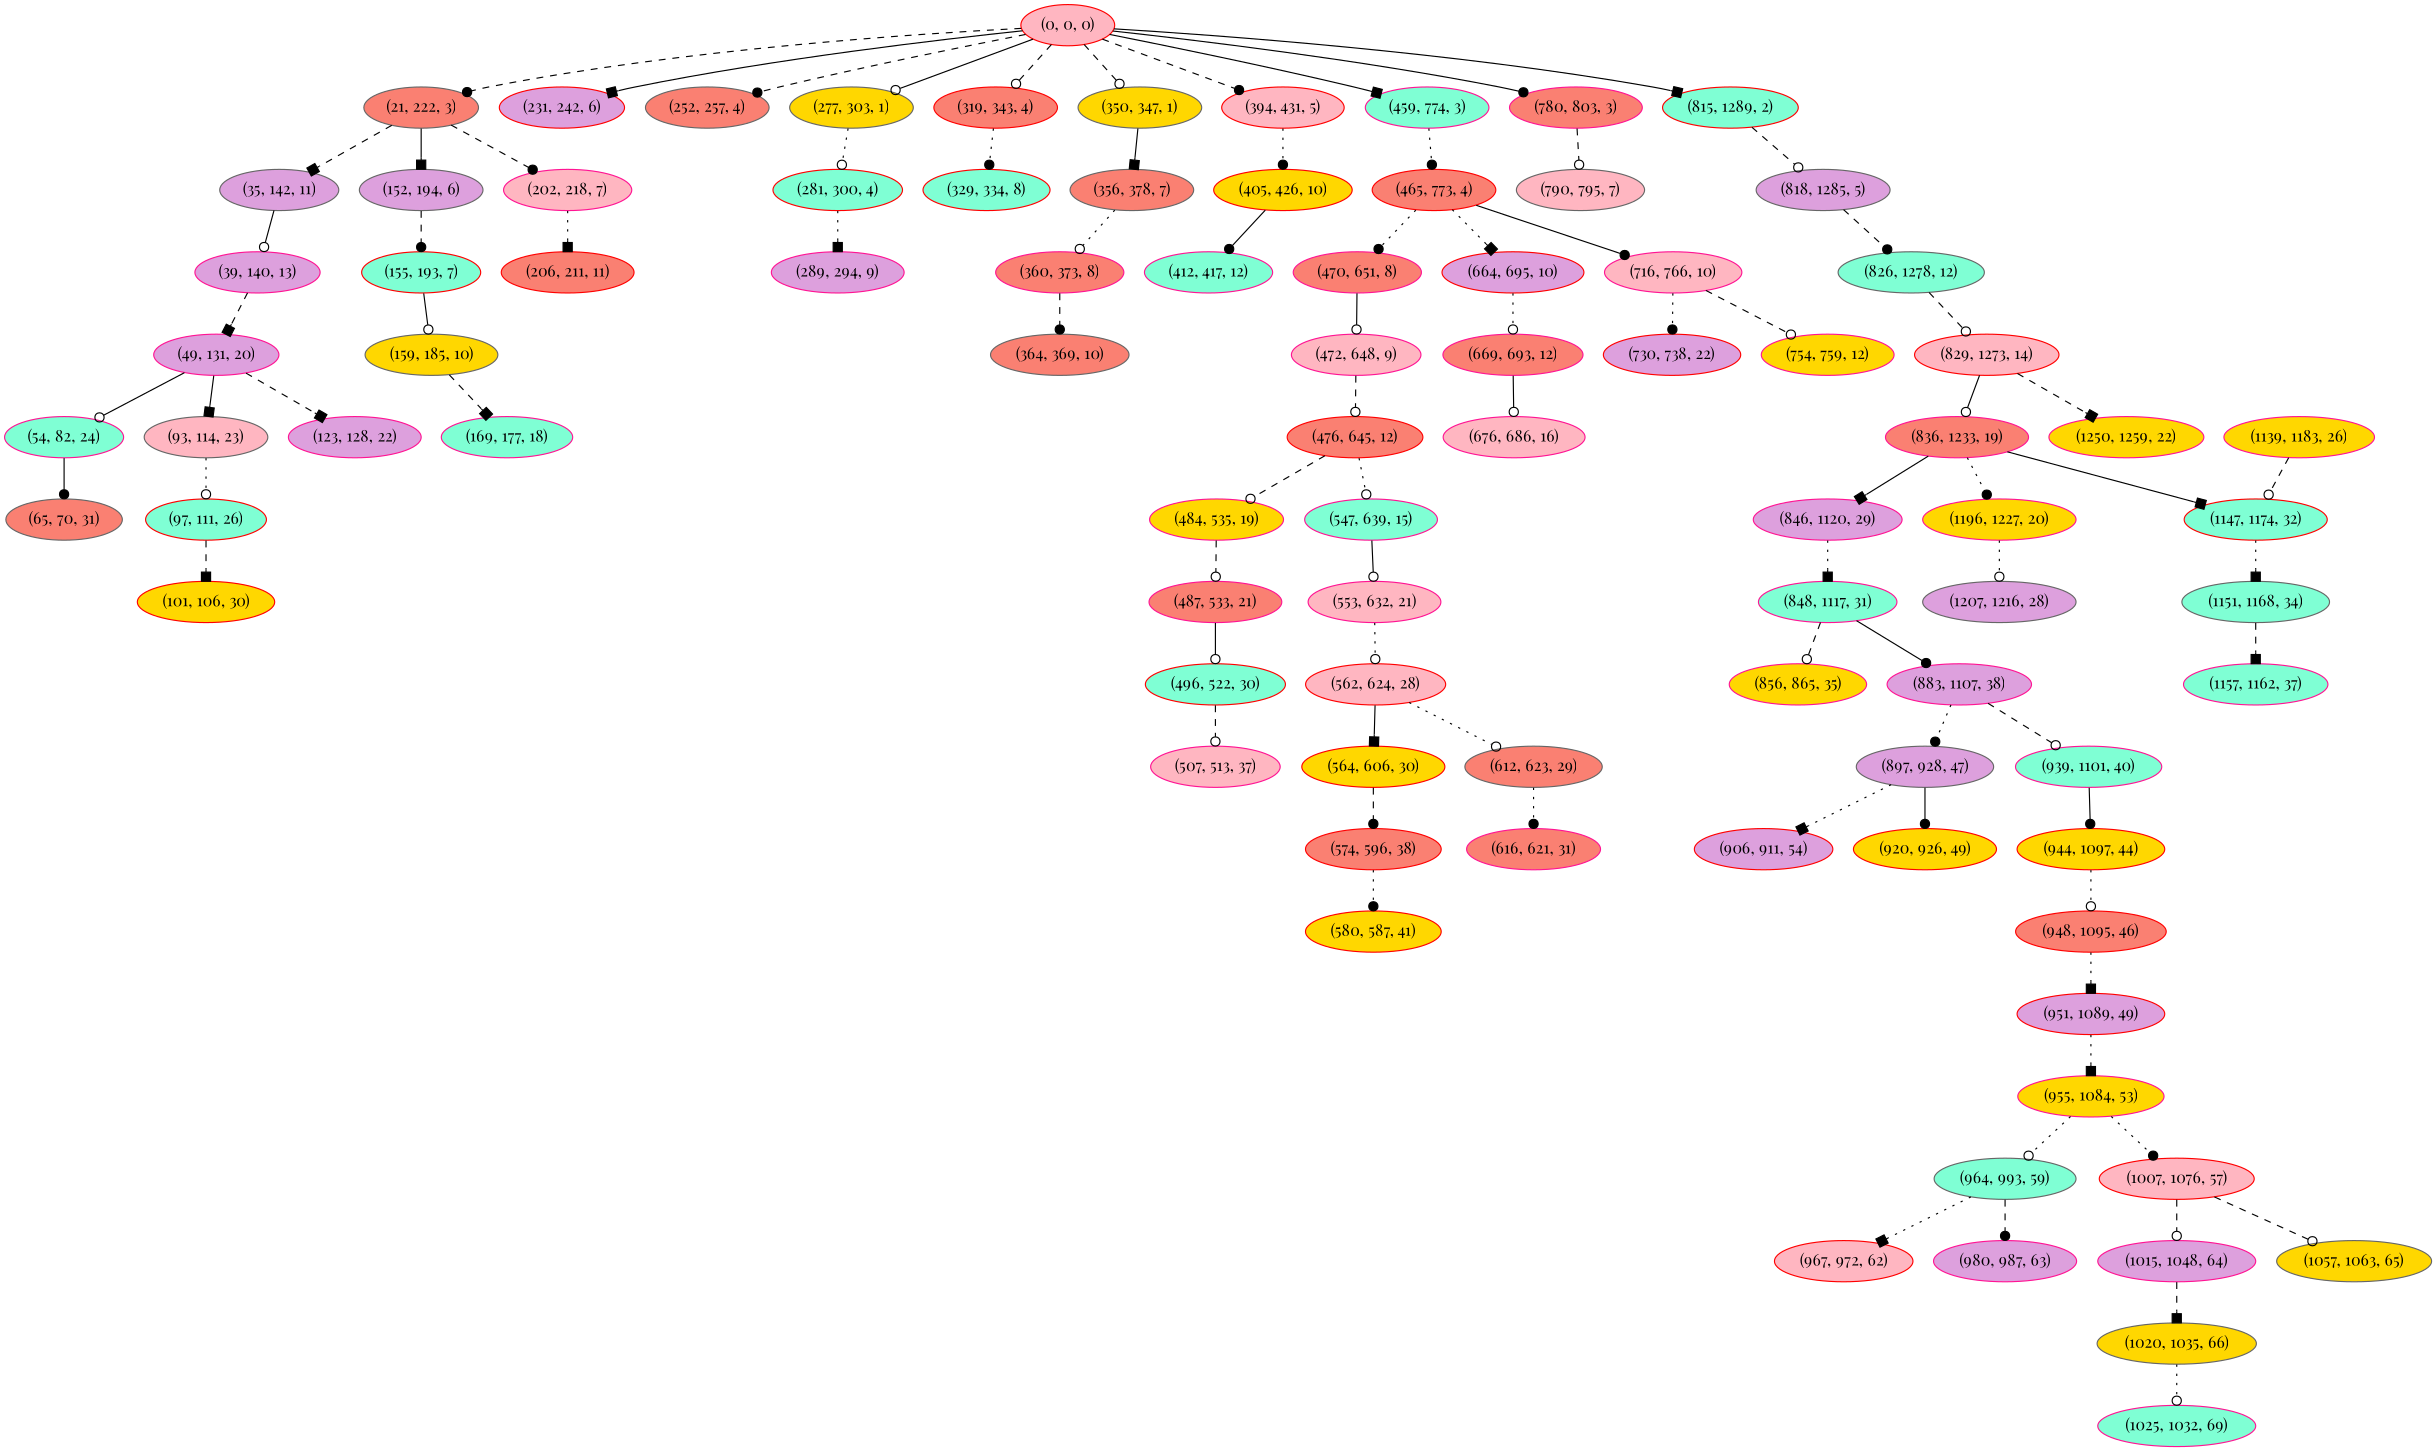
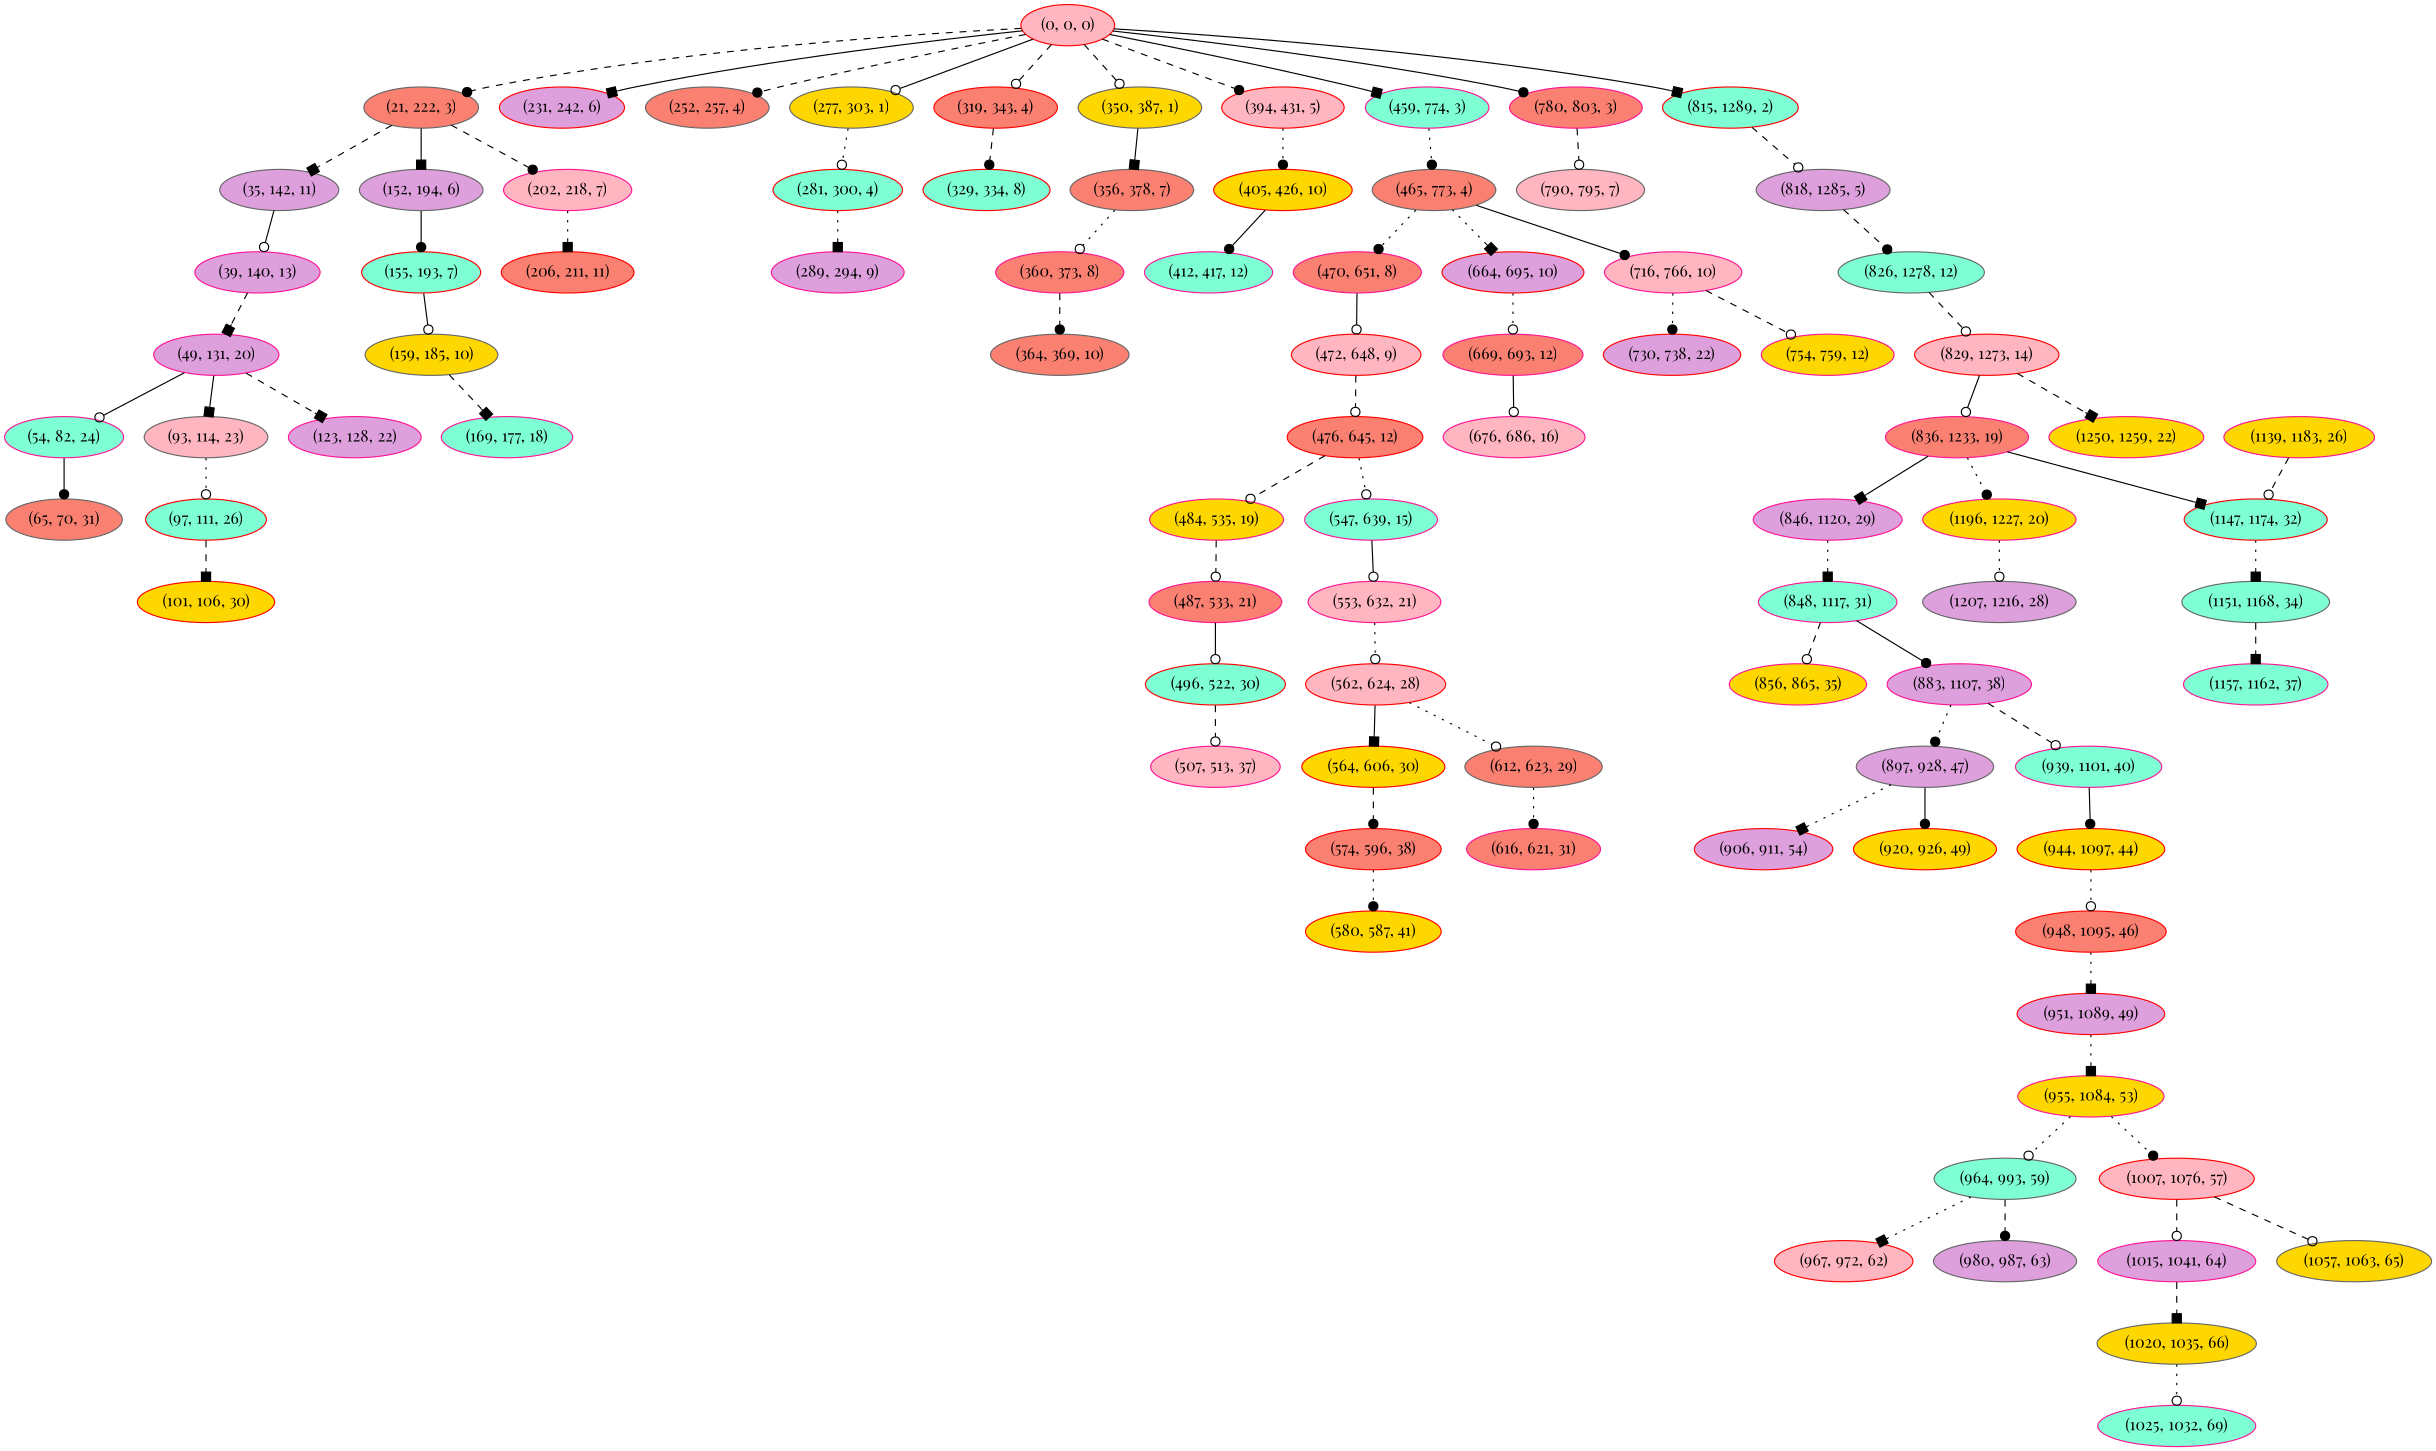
(1140, 108) -> (1140, 108)
(992, 144) -> (992, 144)
(1434, 190) -> (1434, 190)
(421, 227) -> (421, 227)
(1356, 355) -> (1356, 355)
(2005, 1261) -> (2005, 1261)
(2177, 1261) -> (2177, 1261)
